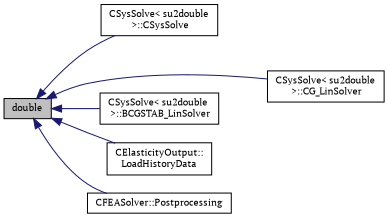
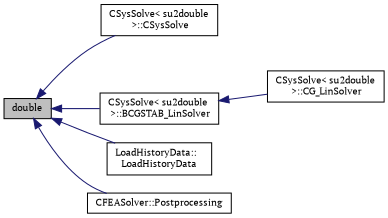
(160, 75) -> (248, 97)
(159, 159) -> (159, 159)
